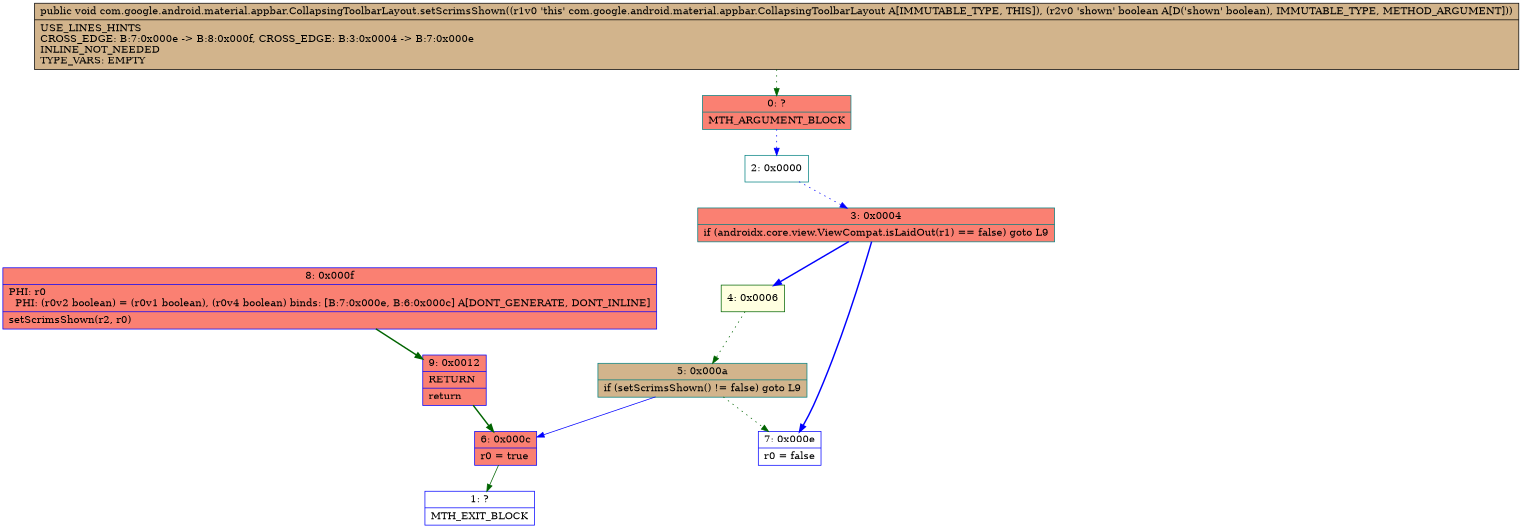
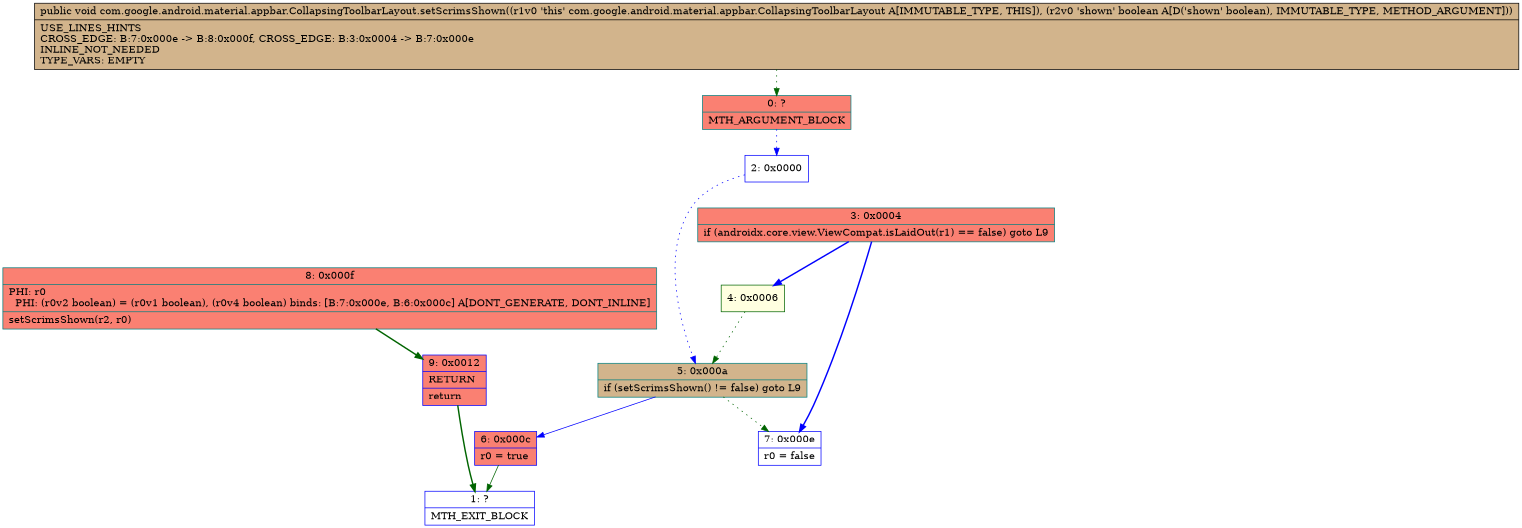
(777, 169) -> (777, 169)
(820, 193) -> (677, 250)
(330, 298) -> (330, 298)
(481, 416) -> (464, 445)
